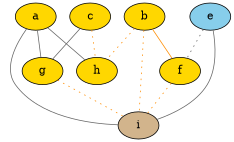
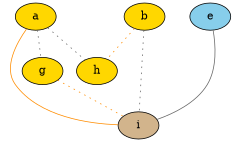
(90, 17) -> none
(63, 41) -> (66, 44)
(39, 44) -> (39, 44)
(142, 71) -> (142, 71)
(180, 71) -> none
(35, 103) -> (35, 103)
